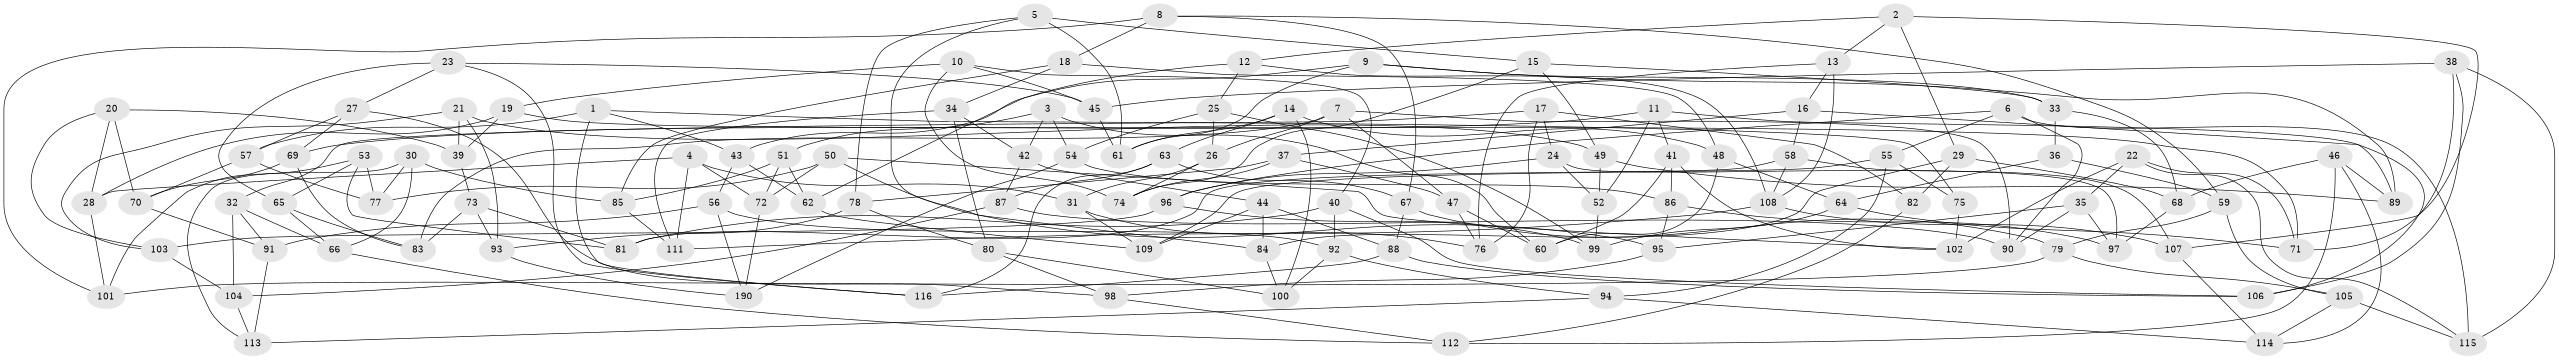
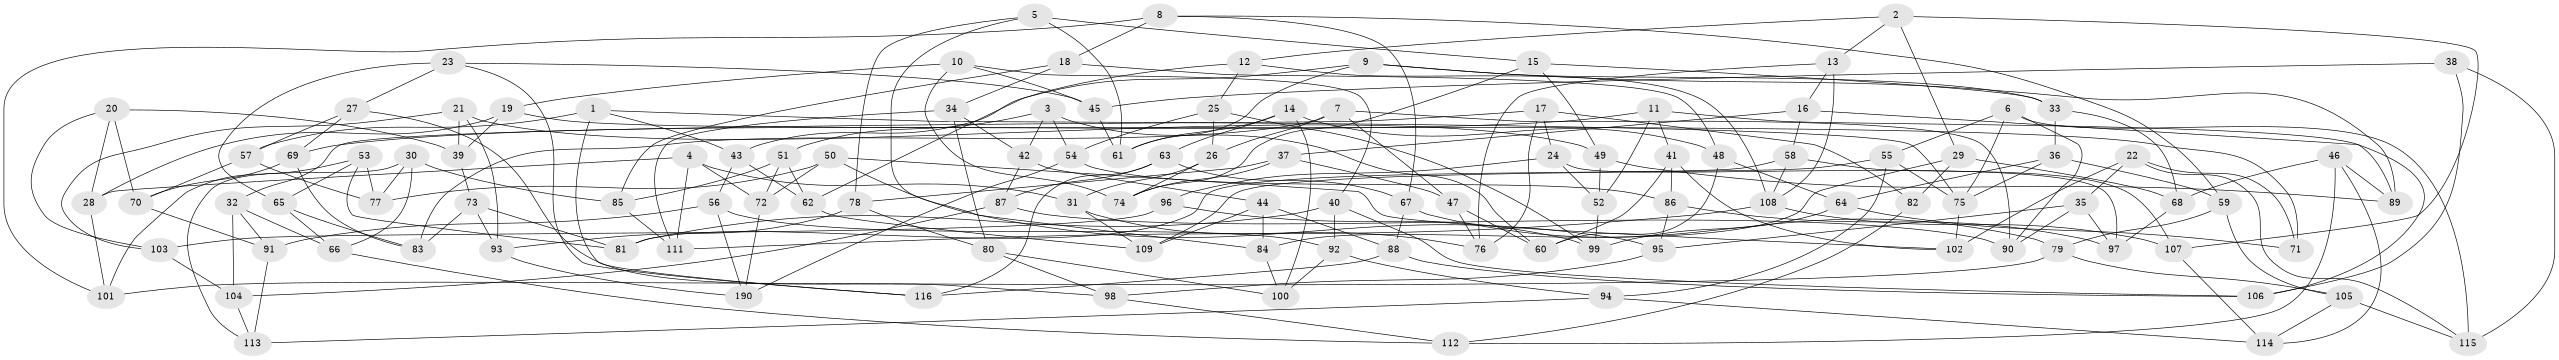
(1584, 140) -> (1984, 165)
none -> (2009, 179)
(2438, 184) -> none
